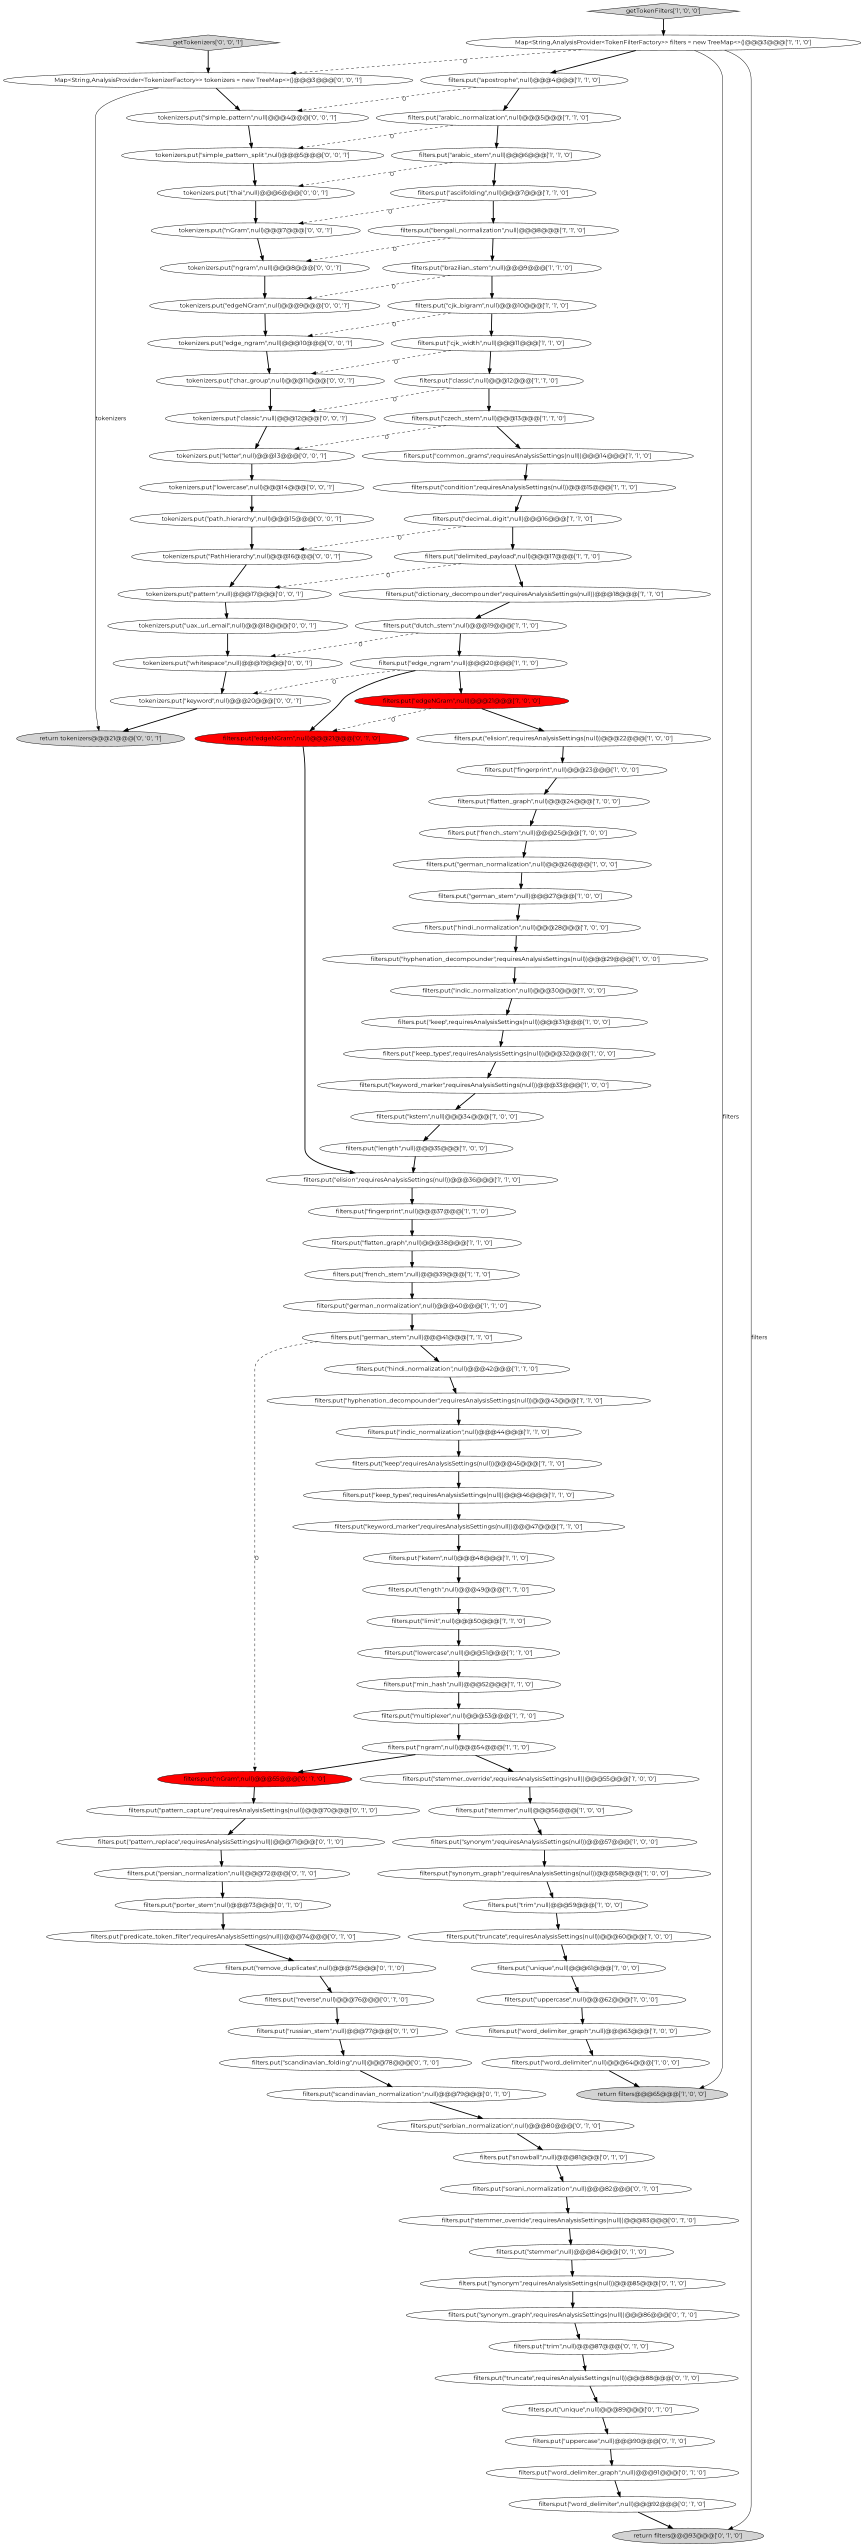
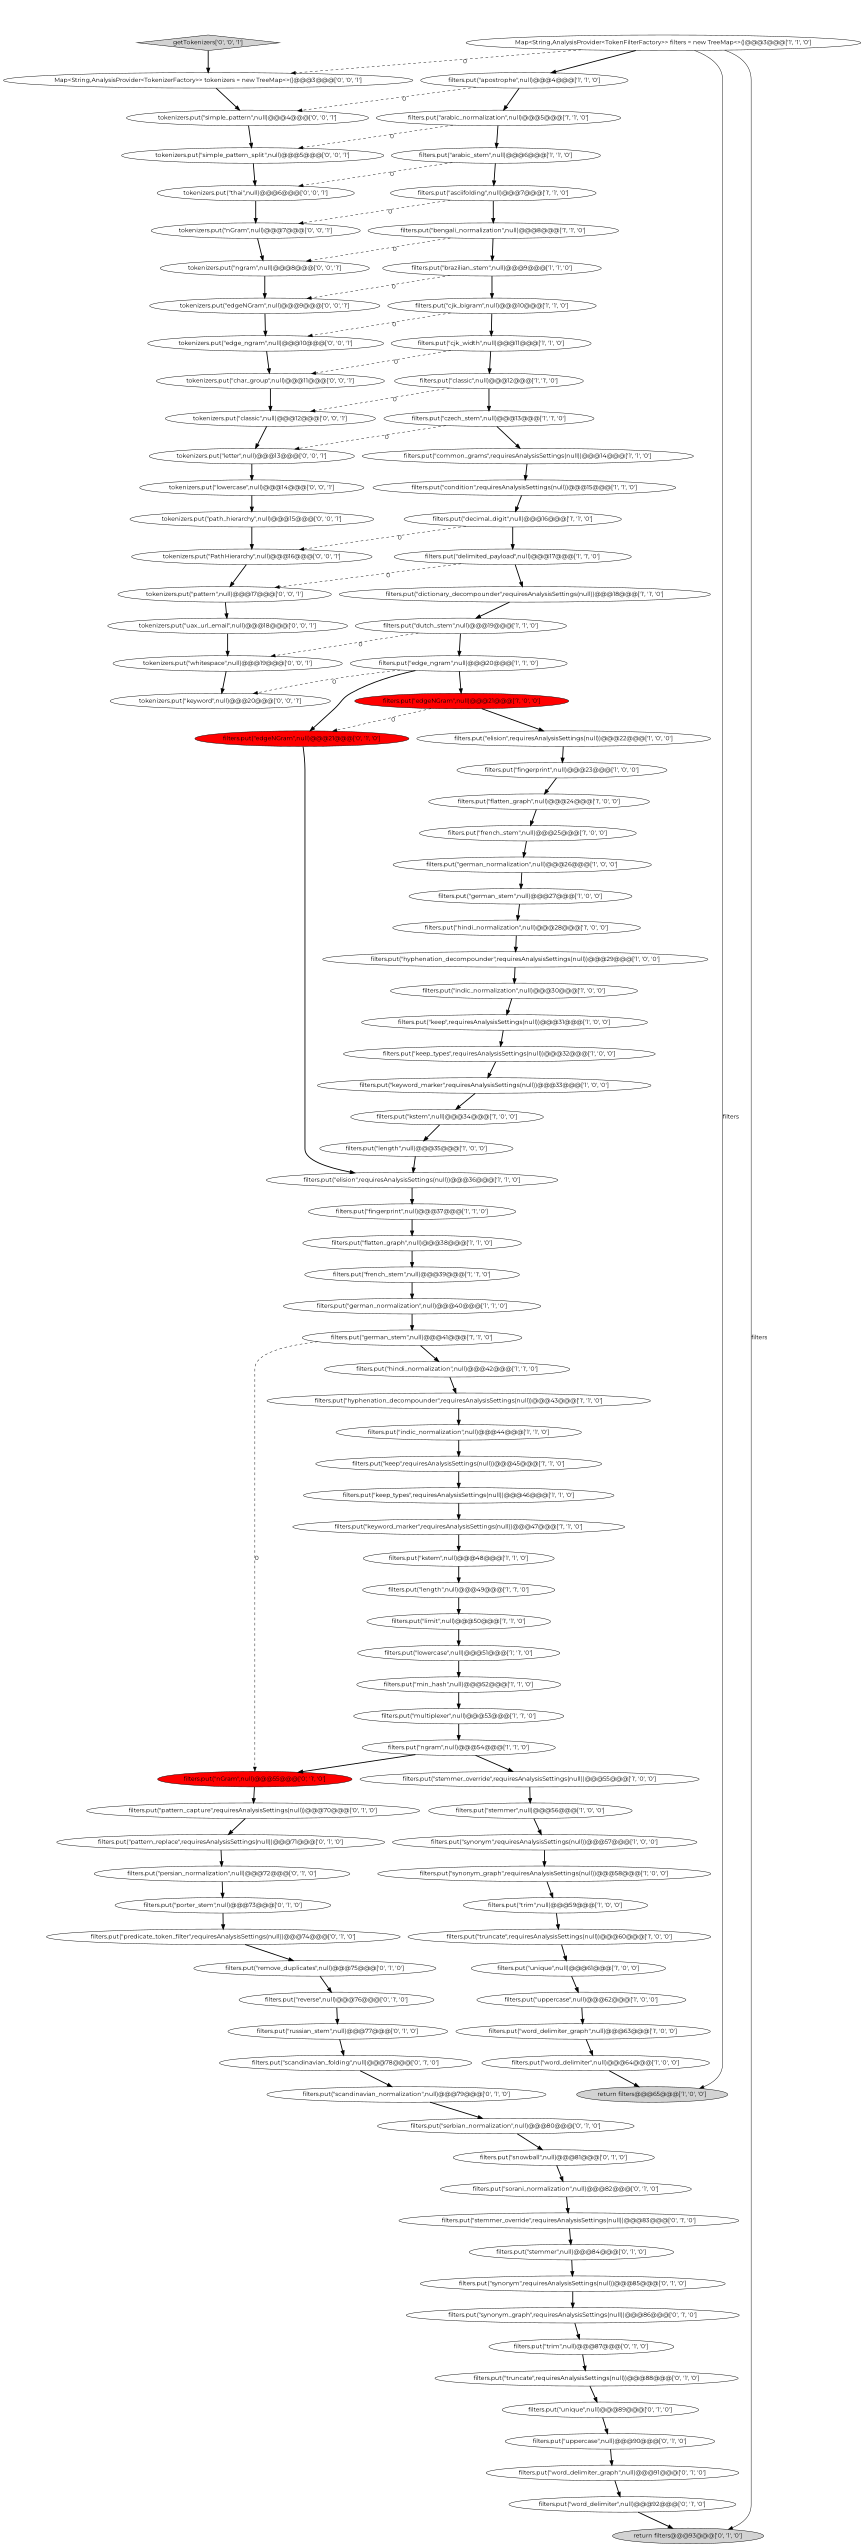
(663, 11) -> none
(101, 739) -> none
